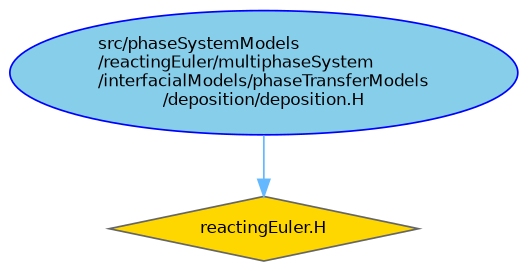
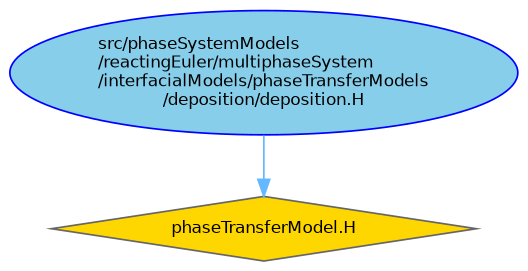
(264, 229) -> (264, 229)
